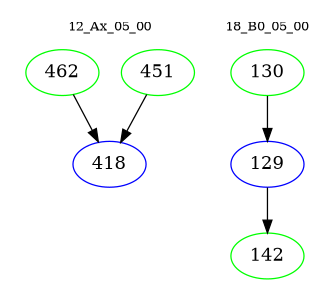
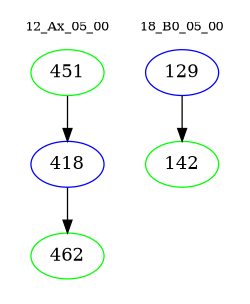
(267, 73) -> none
(83, 112) -> (68, 204)
